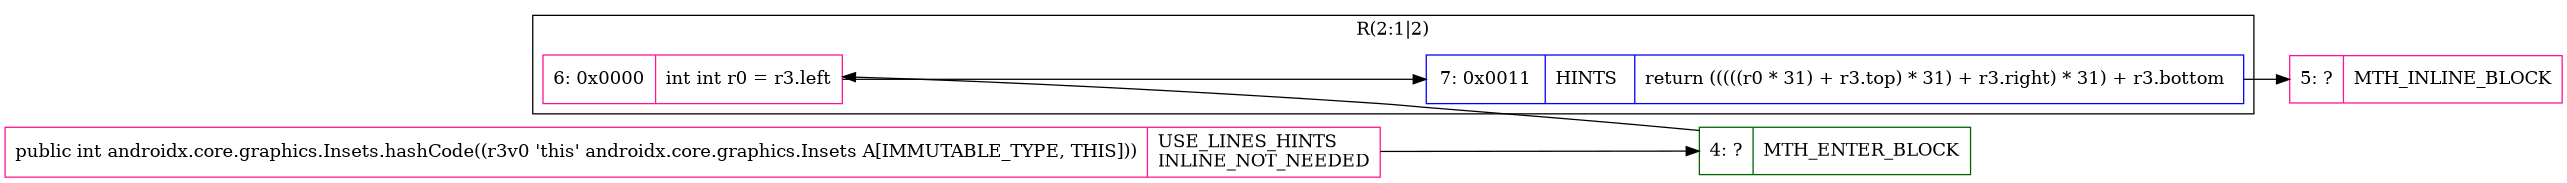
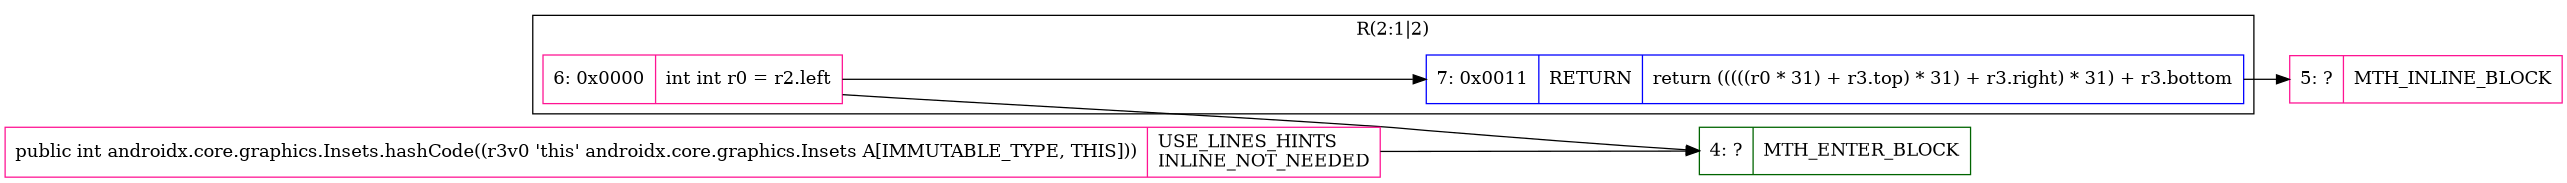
(749, 79) -> (749, 79)
(1587, 79) -> (1591, 79)
(1278, 97) -> (1307, 122)
